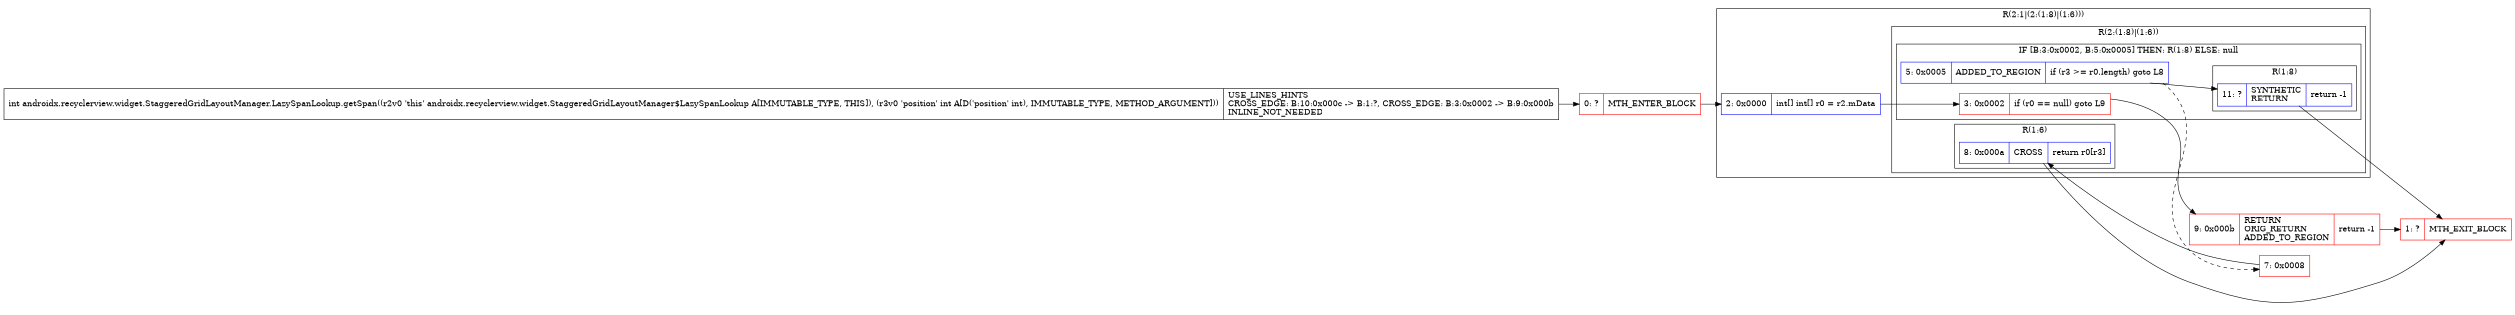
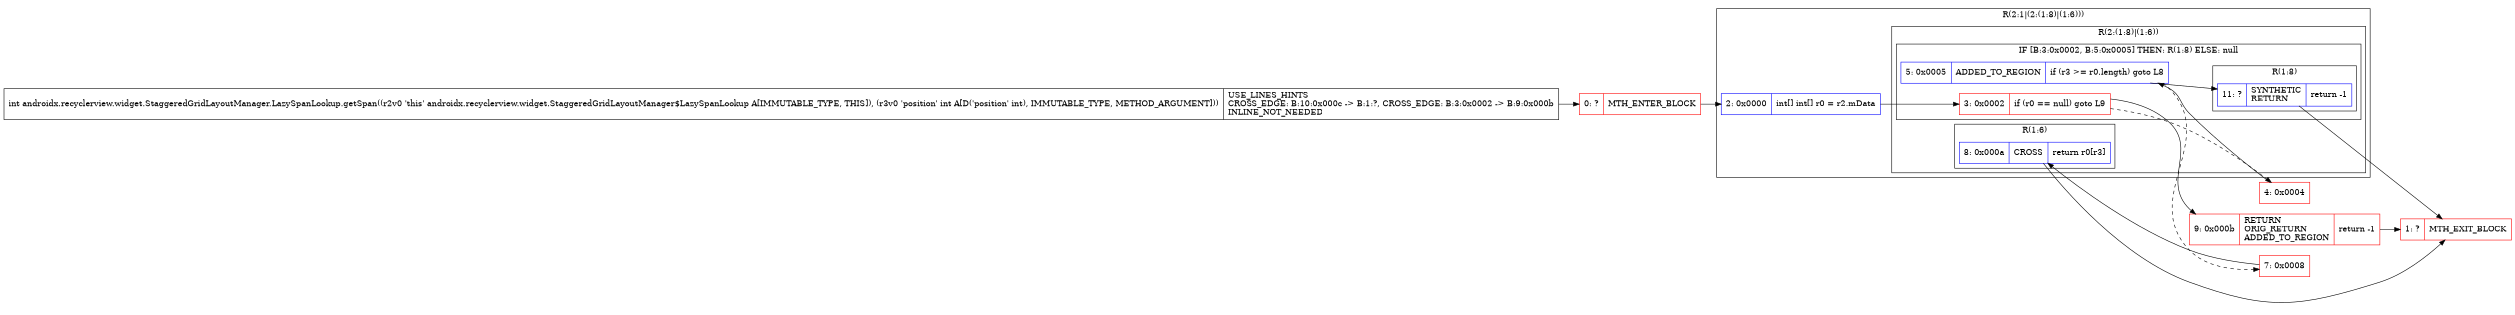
none -> (2285, 193)
